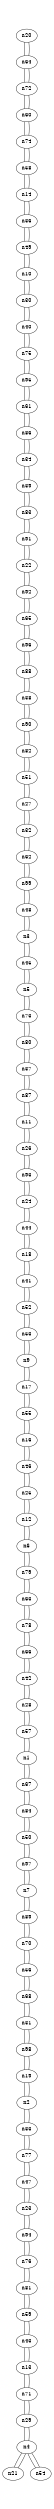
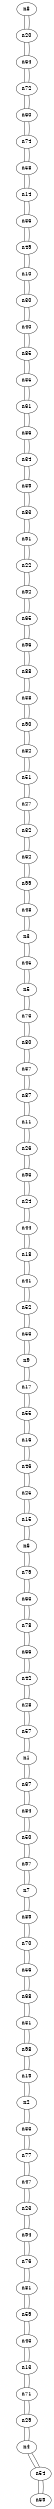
none -> (27, 9)
(27, 354) -> (27, 354)
(27, 380) -> (27, 380)
(27, 1520) -> (27, 1520)
(13, 2474) -> none
none -> (41, 2500)
